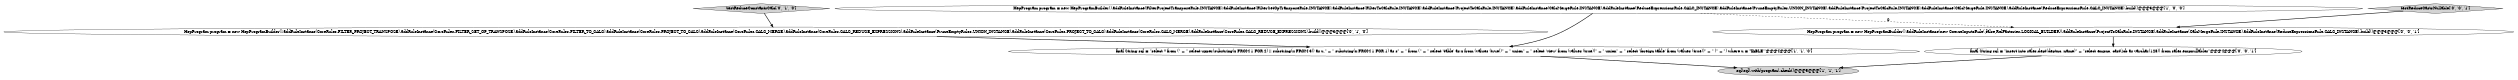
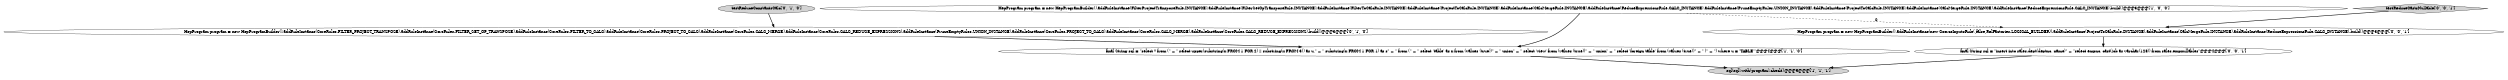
(761, 9) -> (767, 9)
